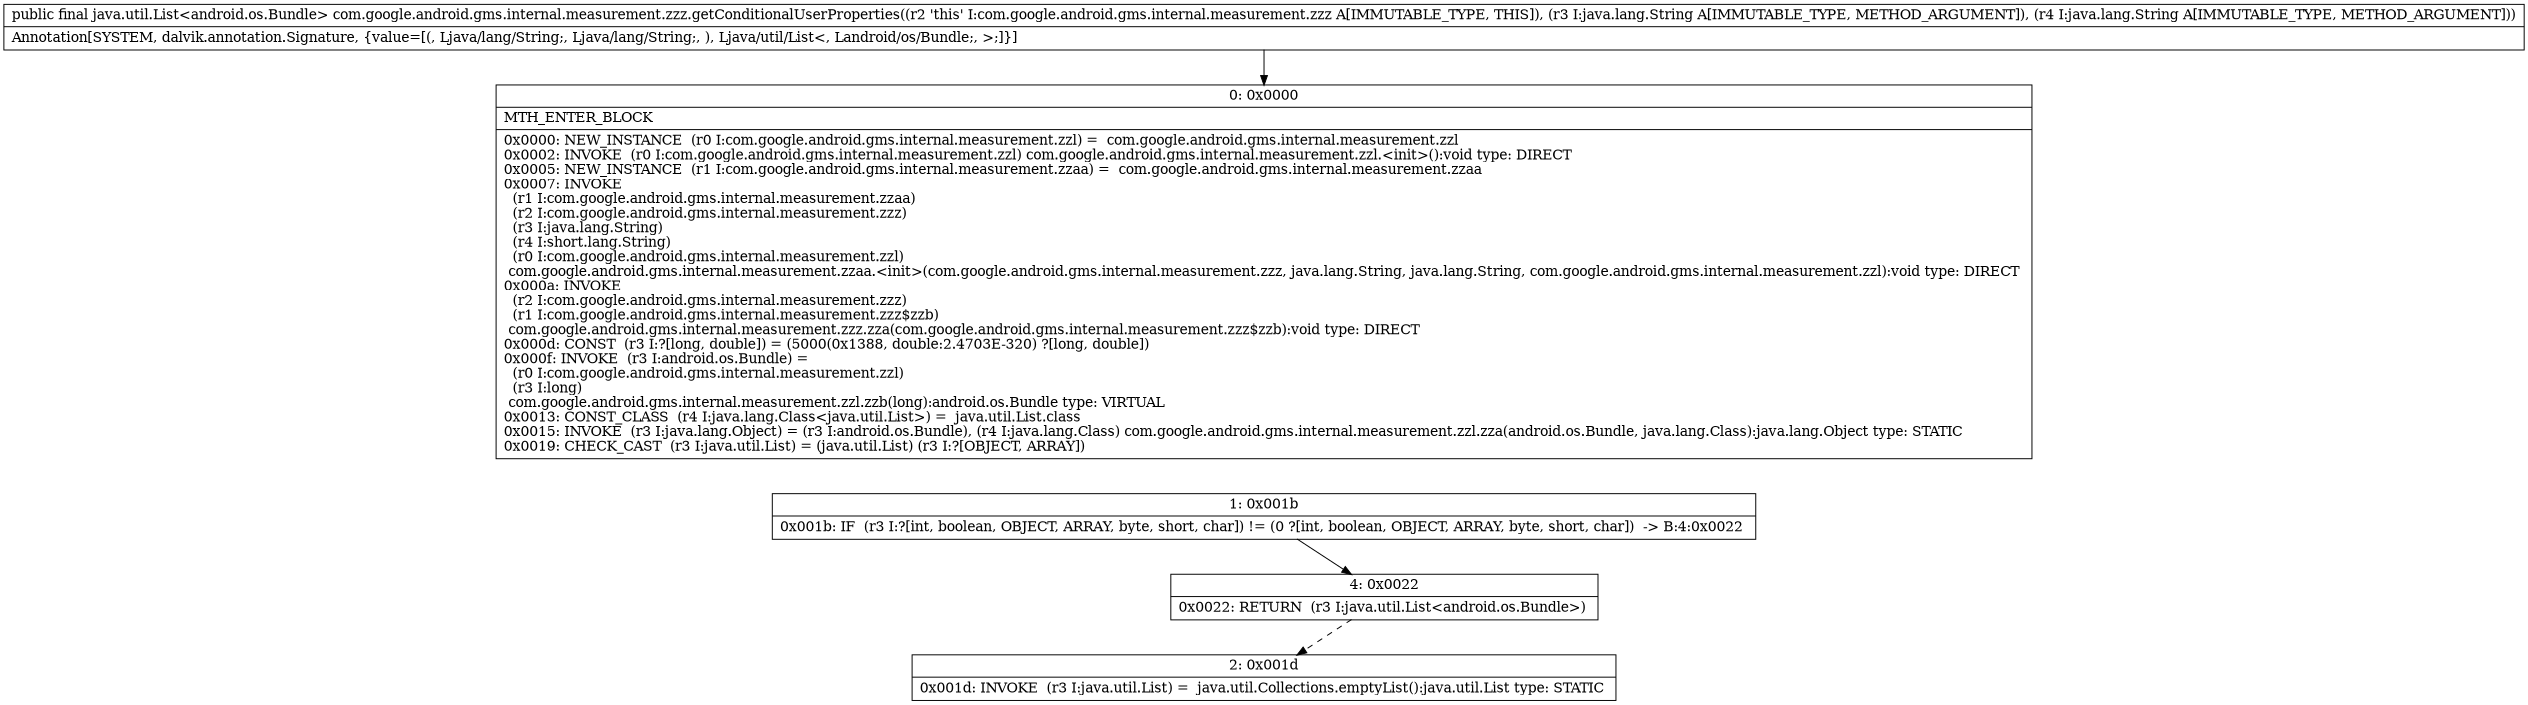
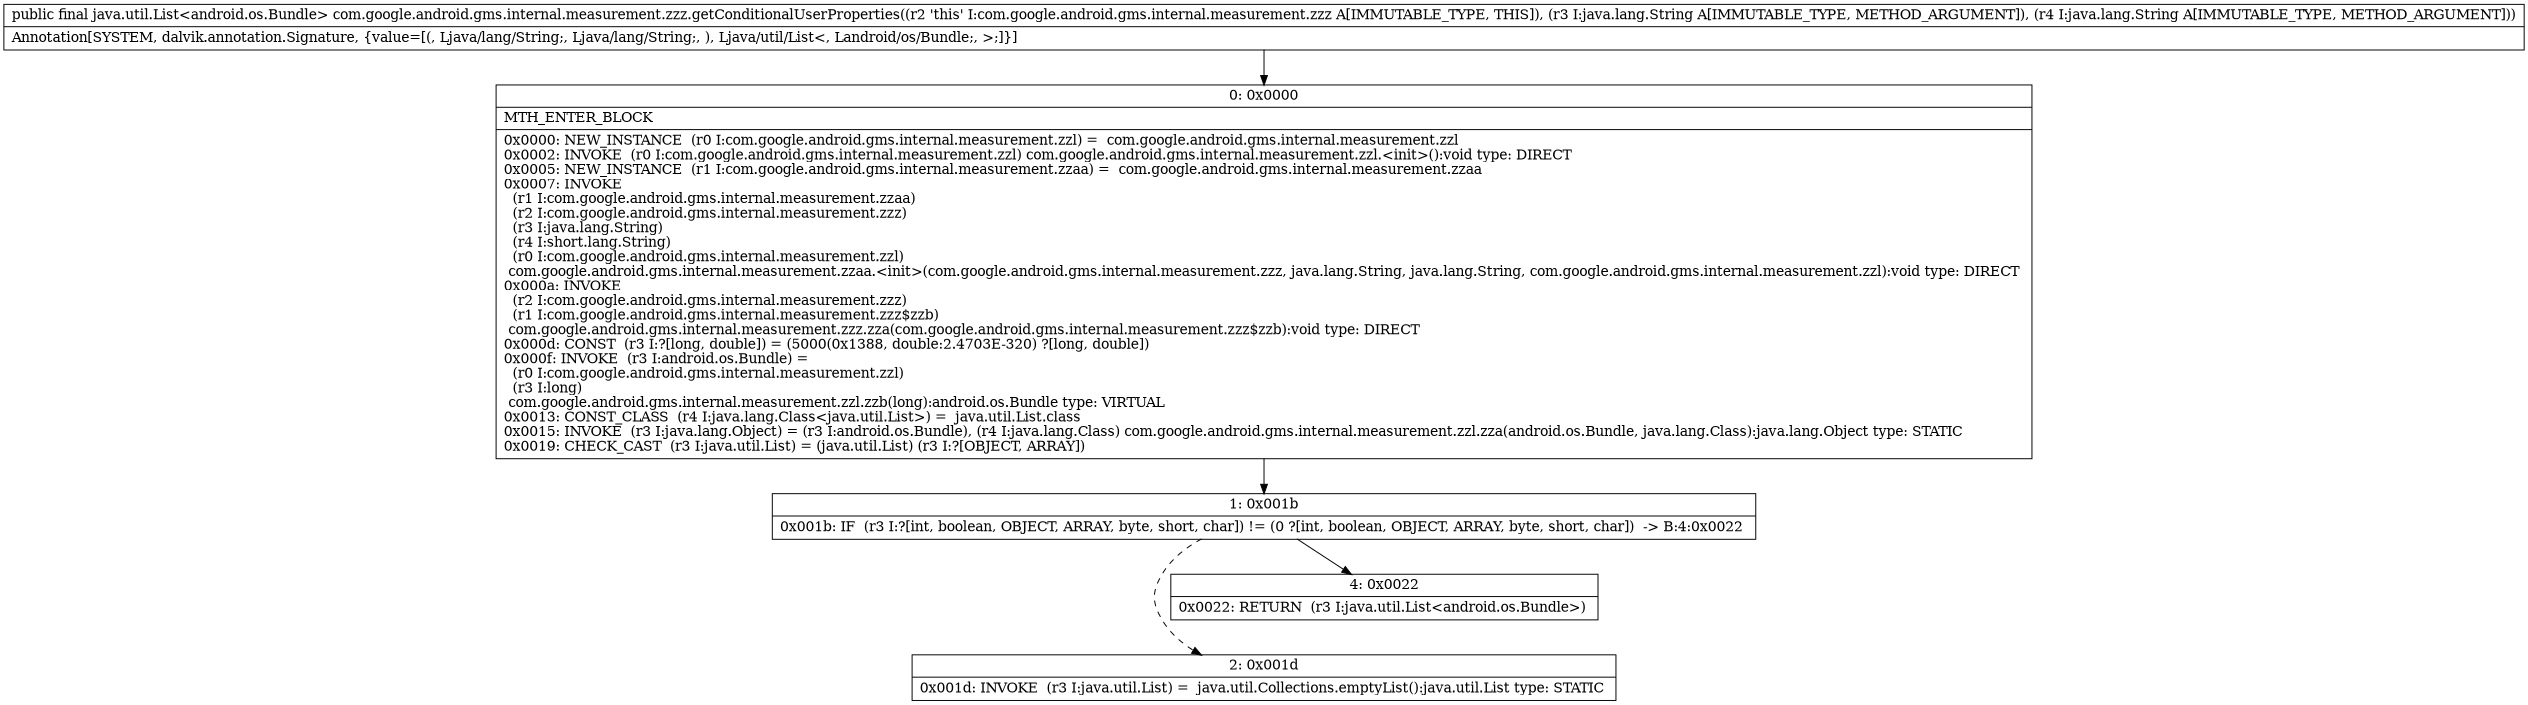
none -> (1264, 471)
(1328, 635) -> (1155, 592)
